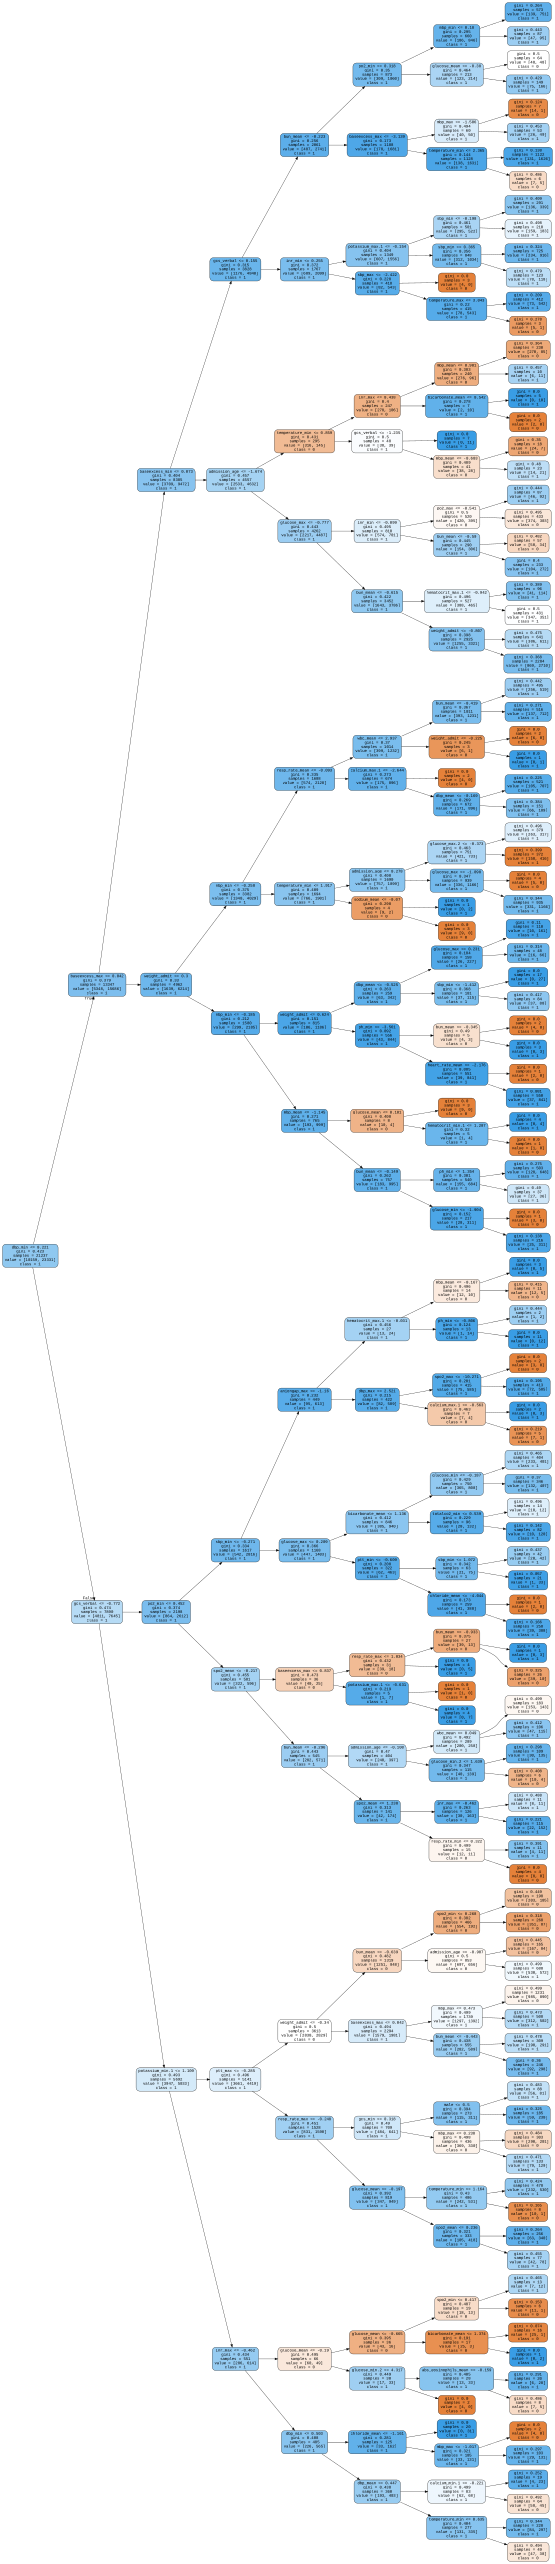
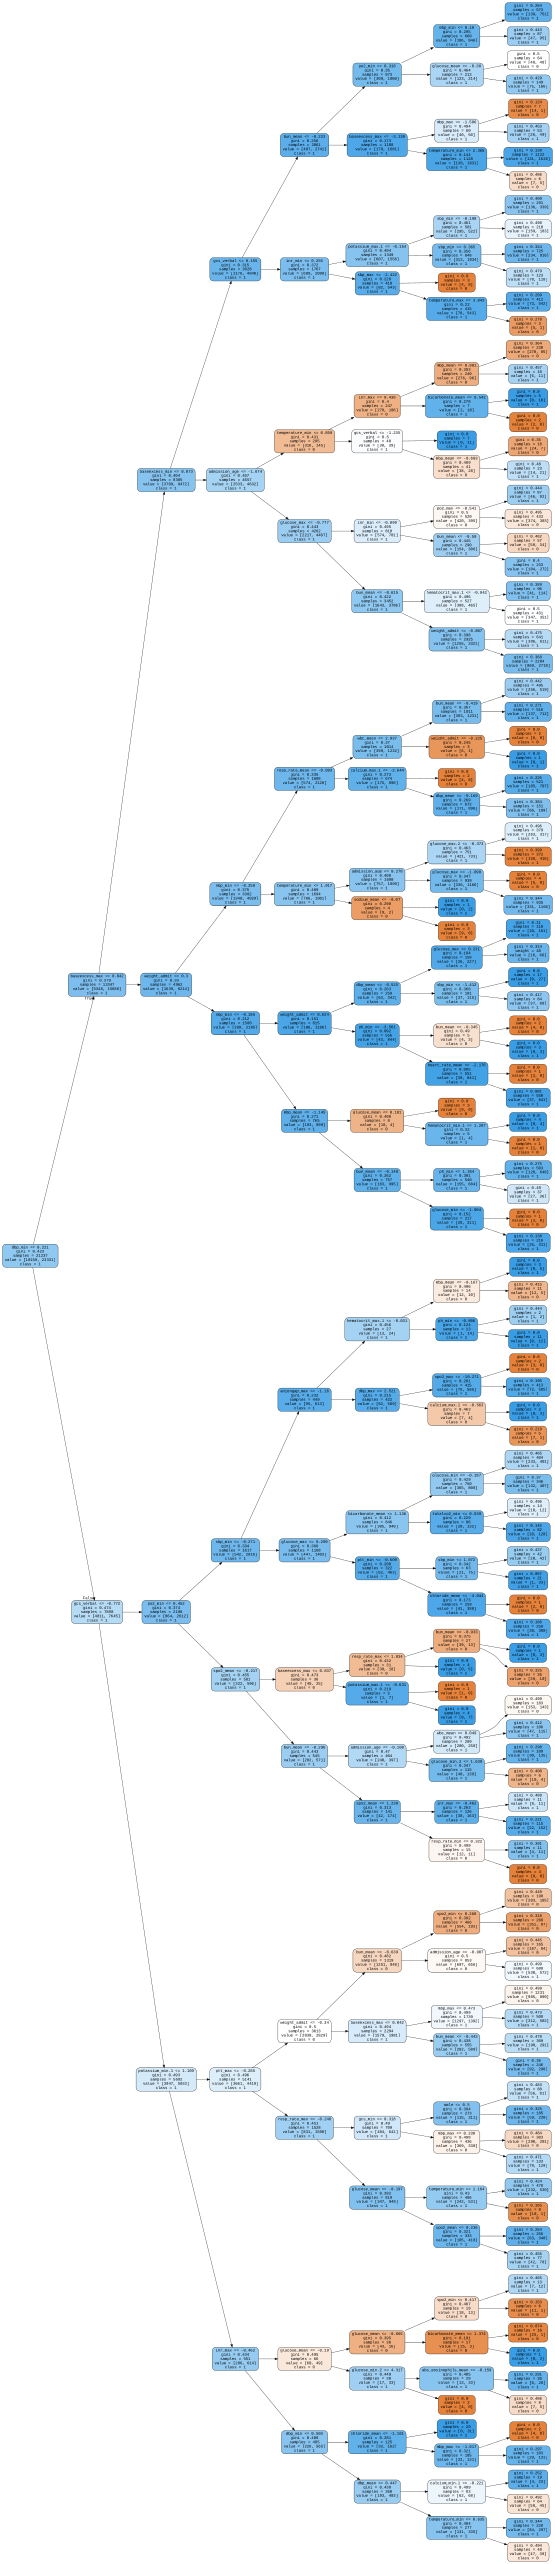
(528, 953) -> (528, 953)
